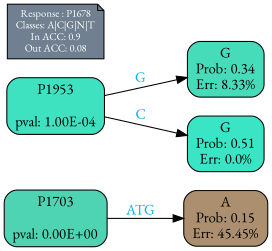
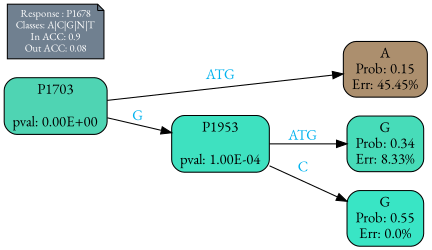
(141, 78) -> (303, 136)
none -> (134, 124)
(226, 144) -> (385, 218)
